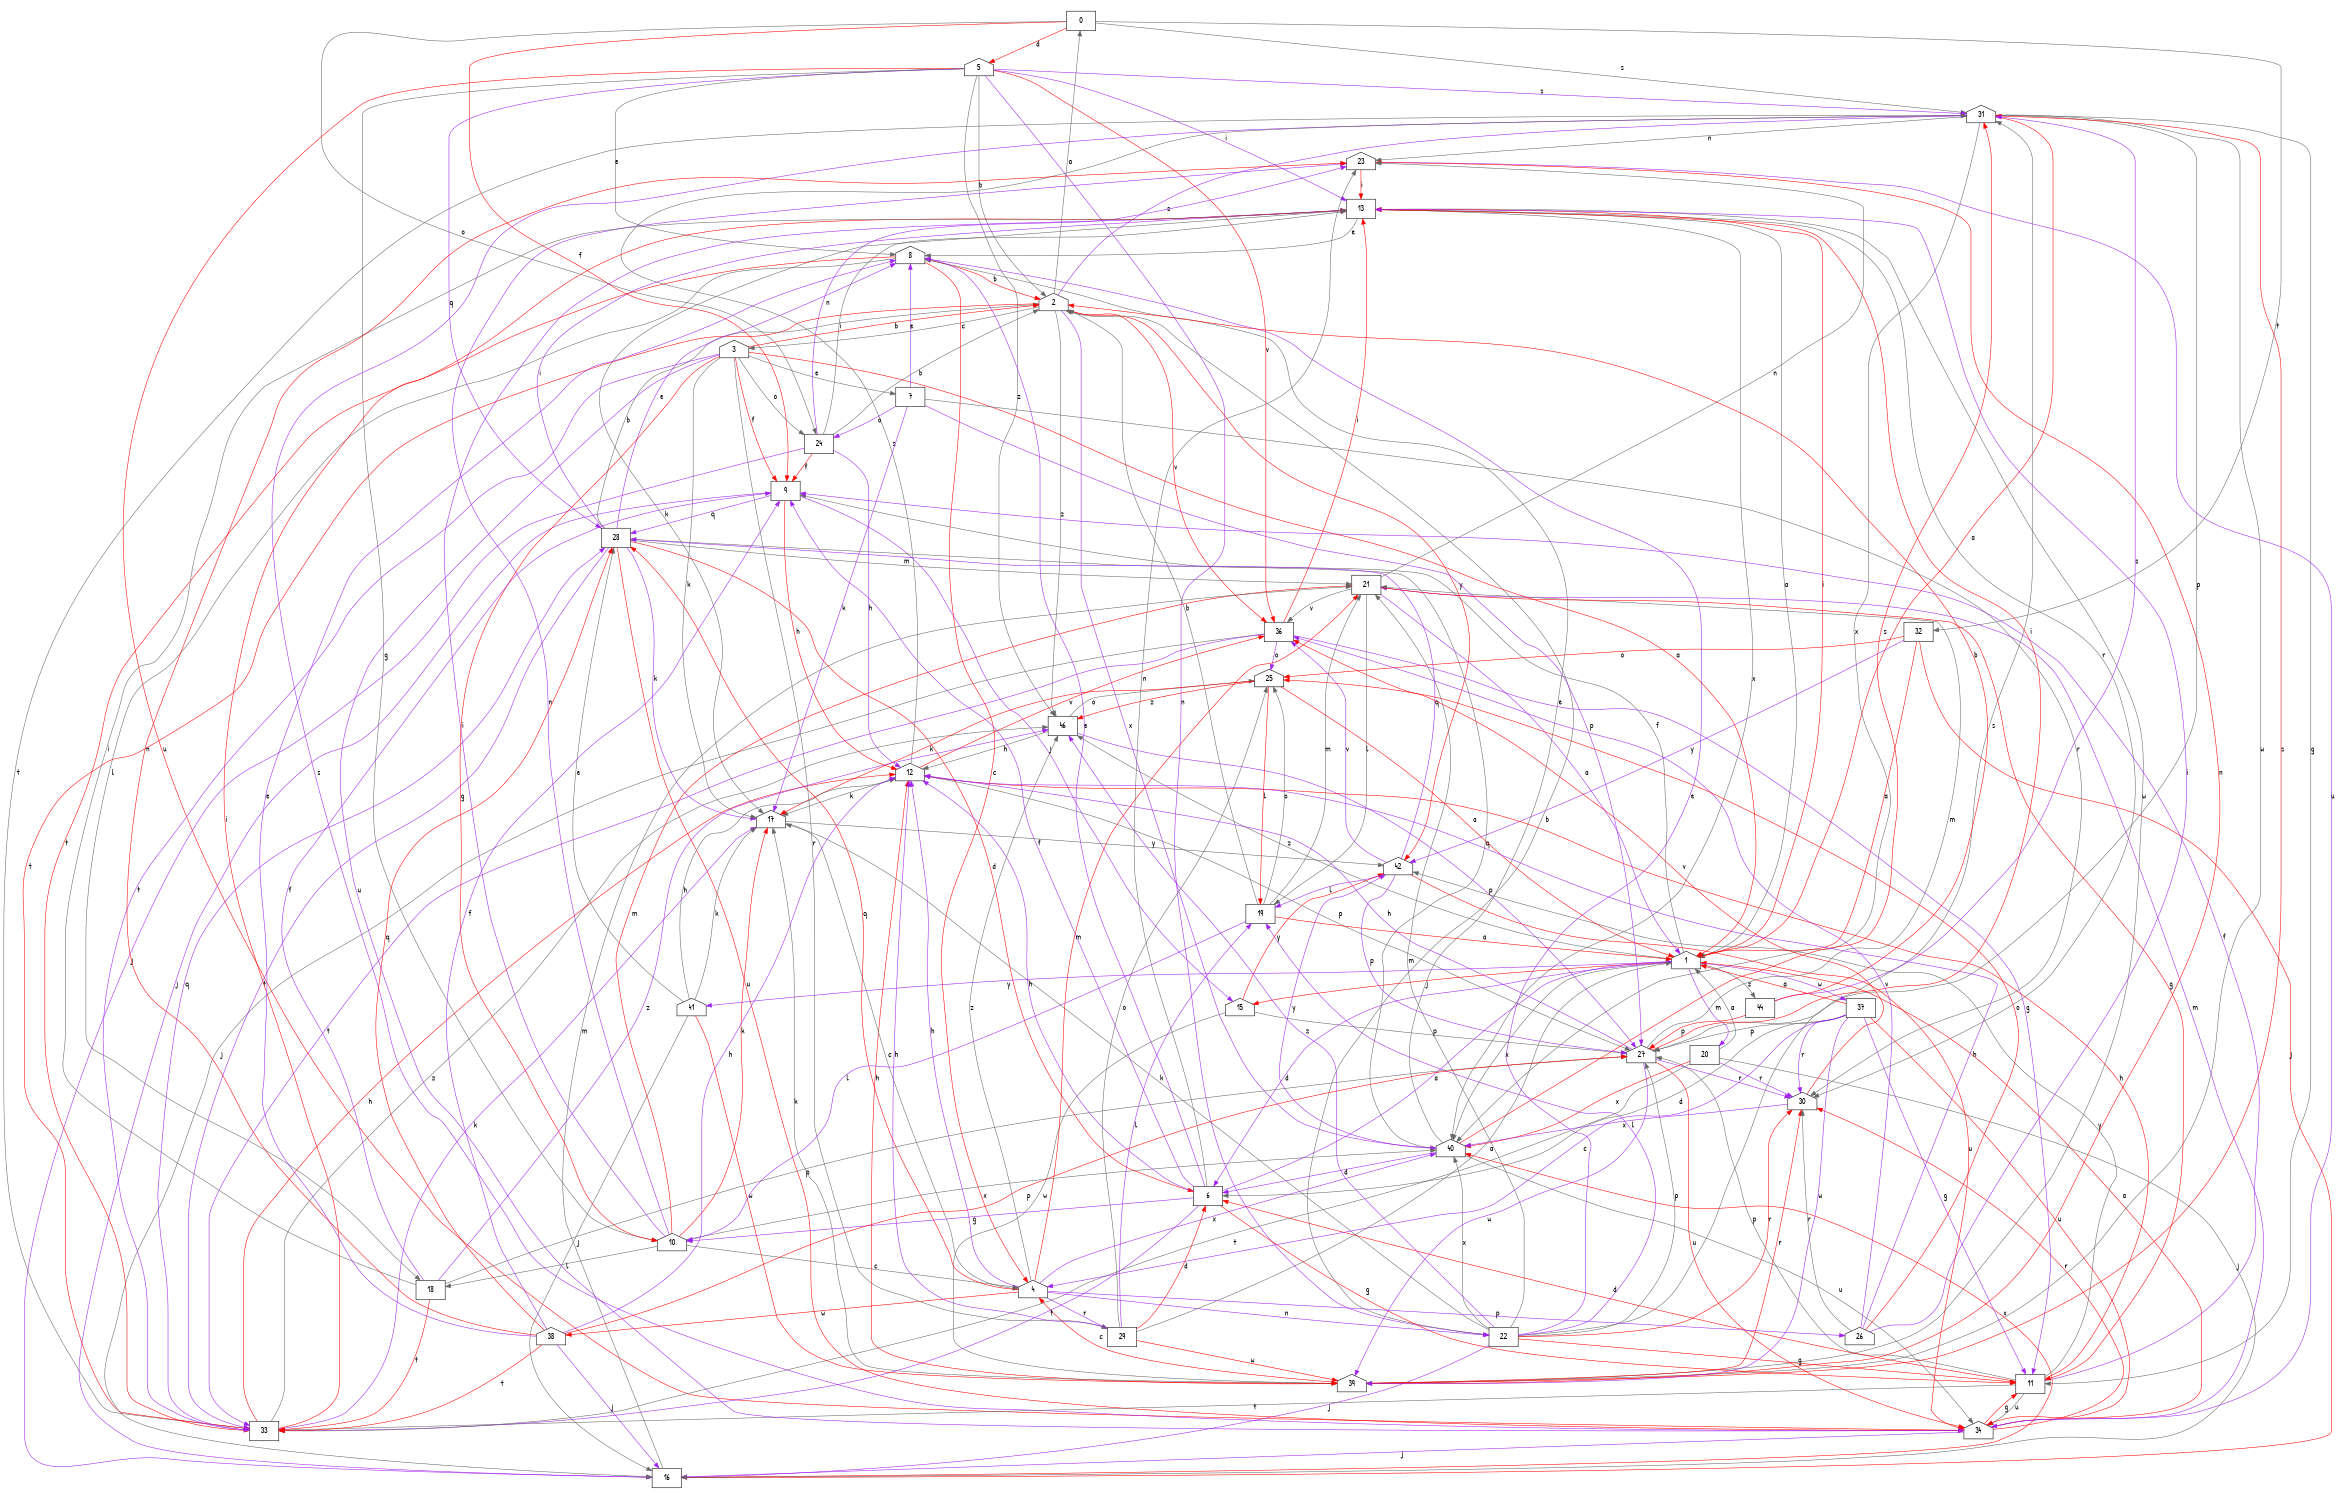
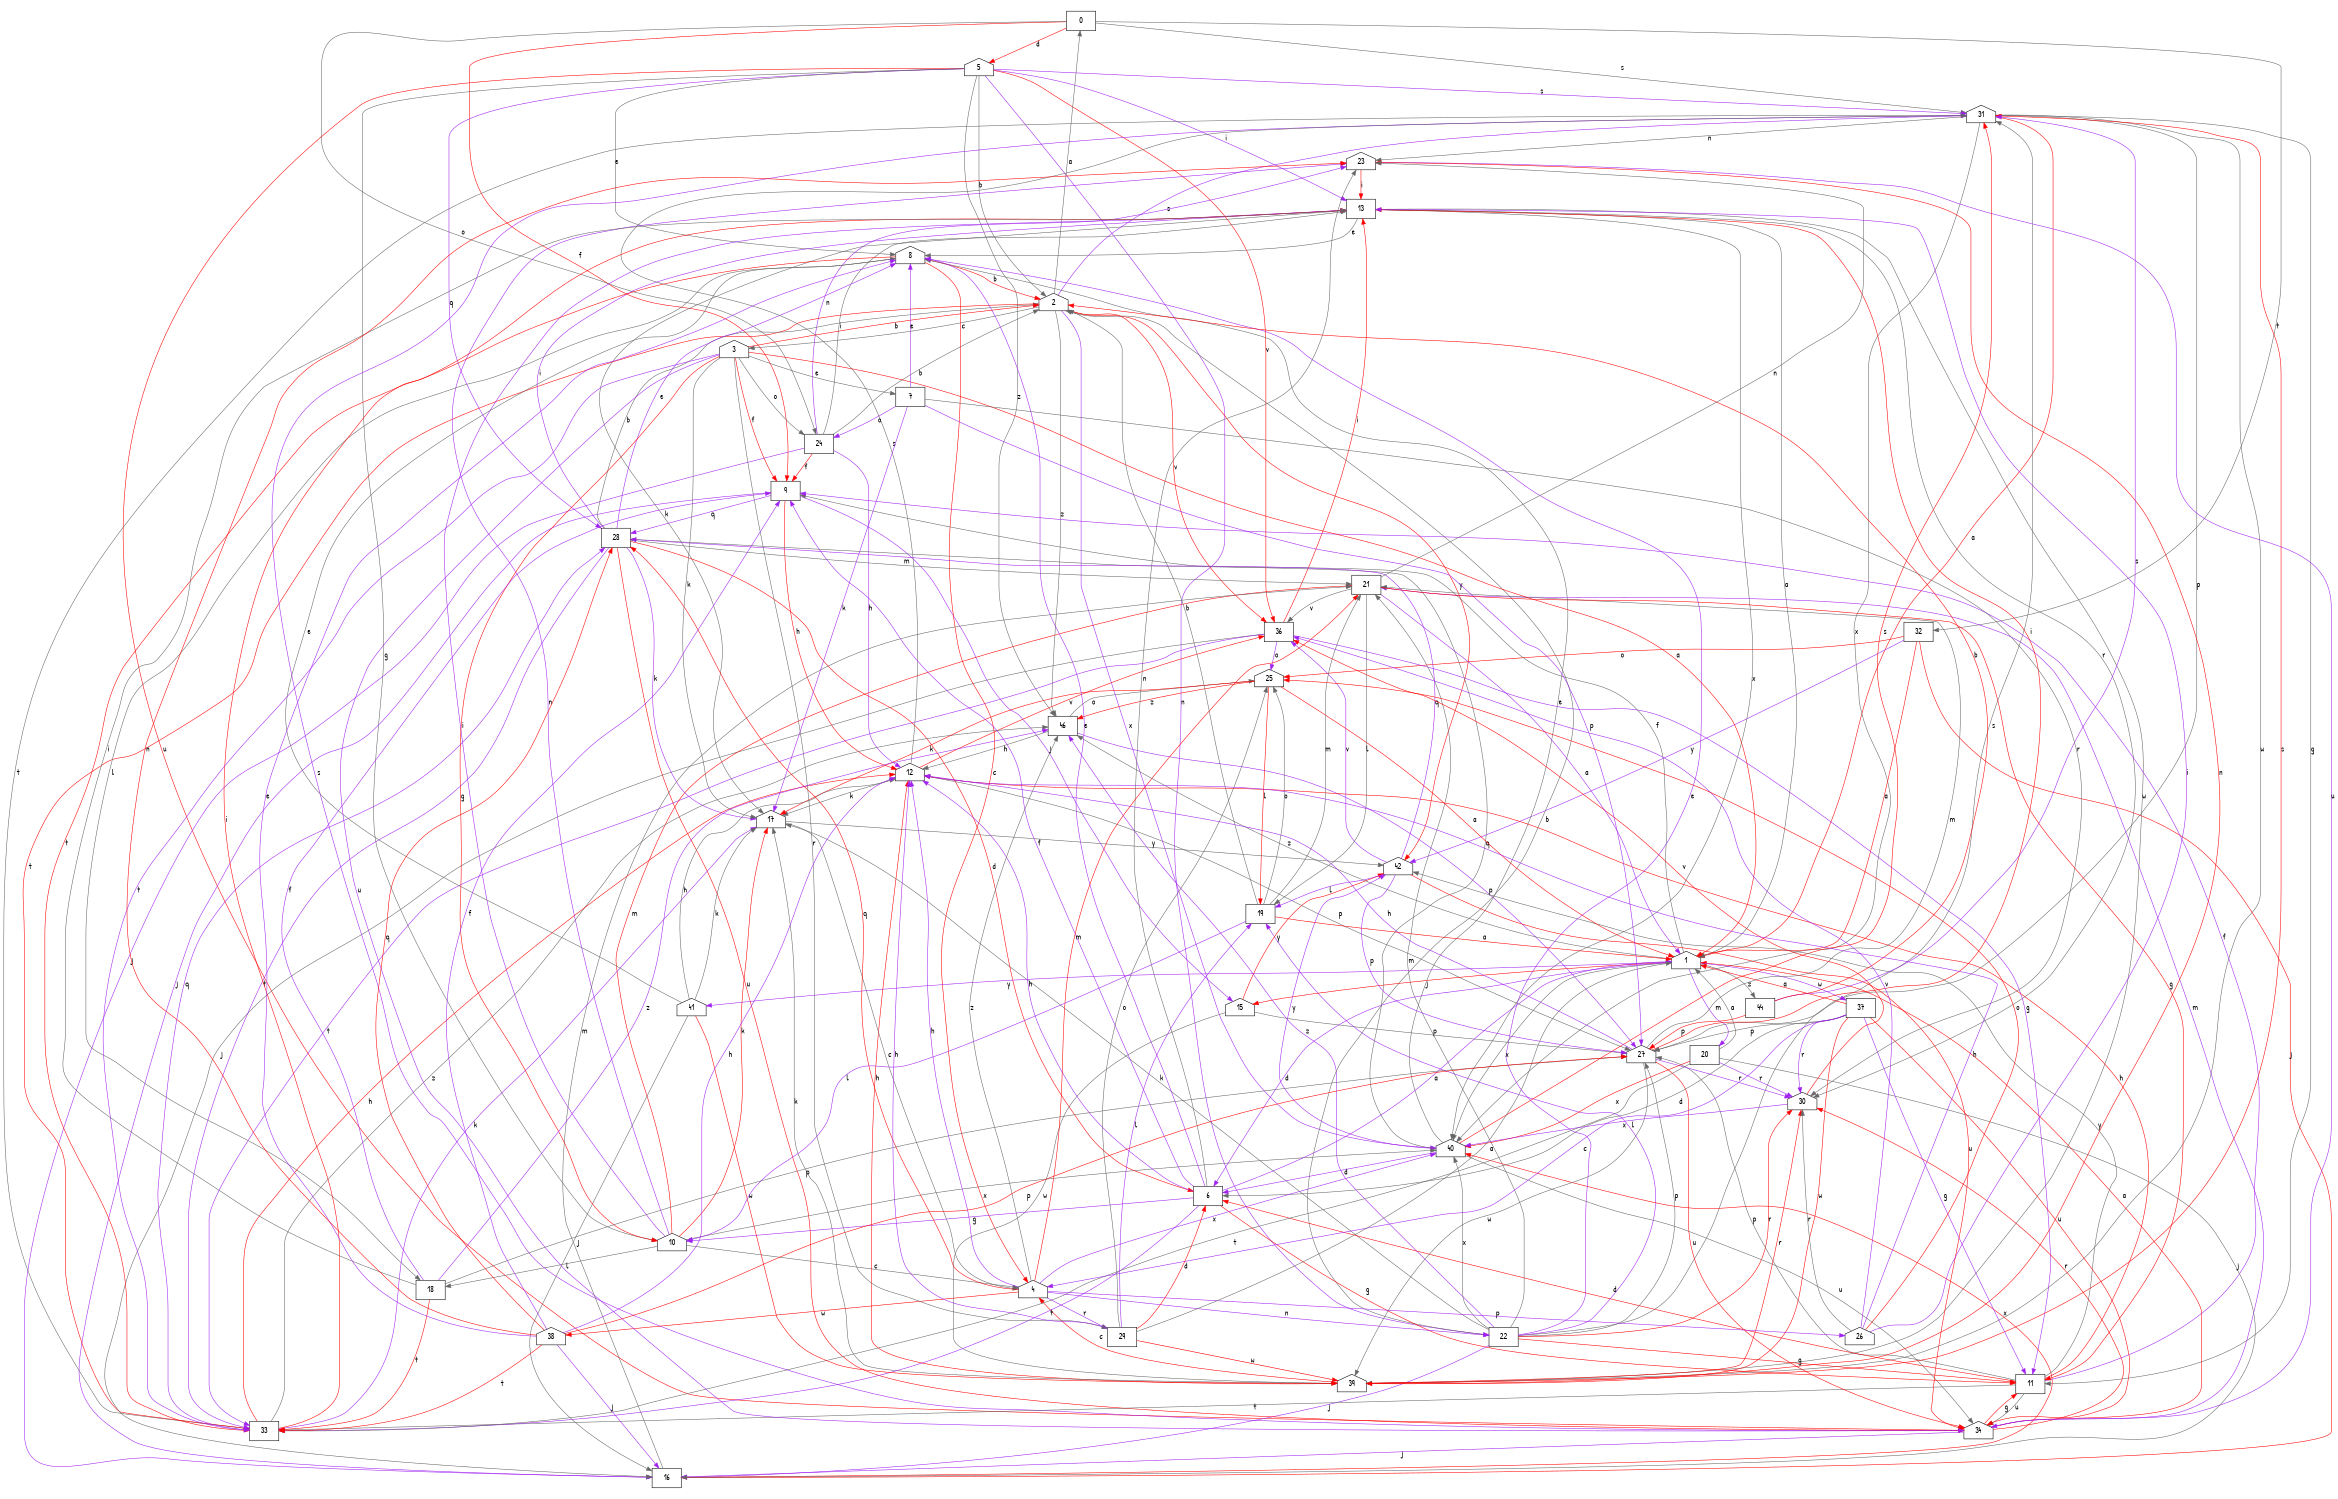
(1822, 404) -> none
(574, 796) -> (327, 558)
(1506, 1209) -> (1506, 1209)
(1762, 1356) -> (1762, 1356)
